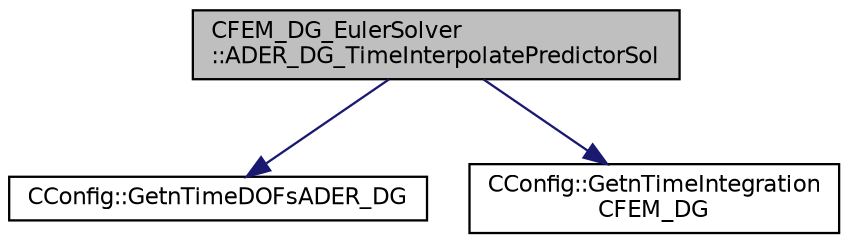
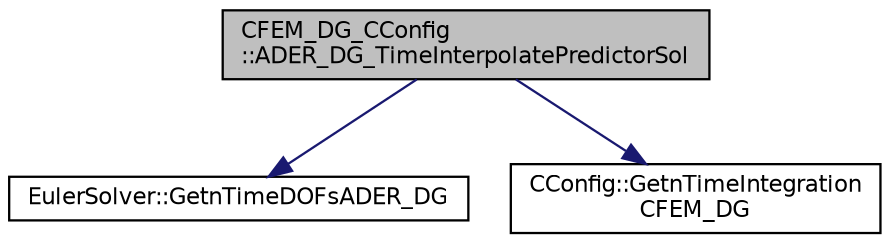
(436, 45) -> (466, 45)
(218, 199) -> (239, 199)
